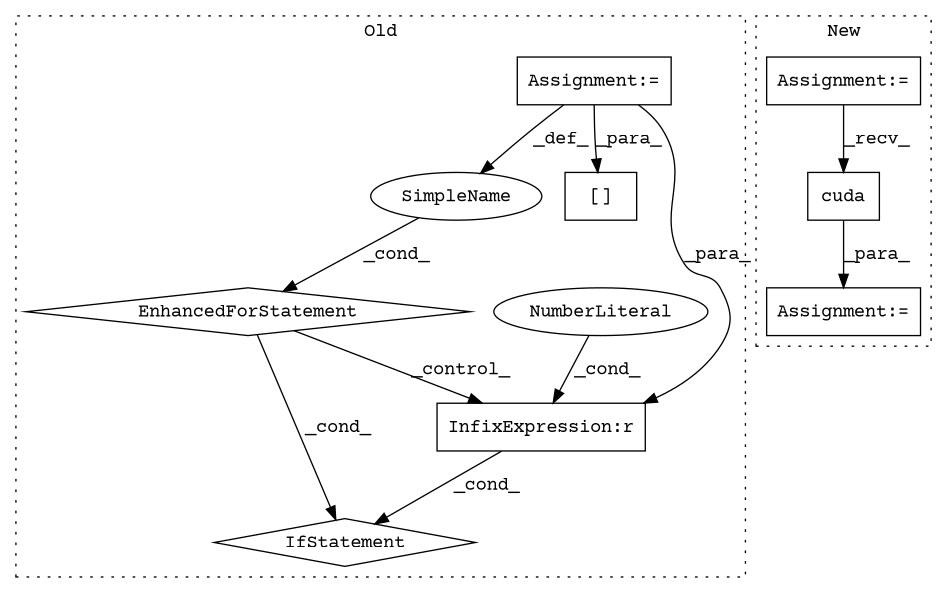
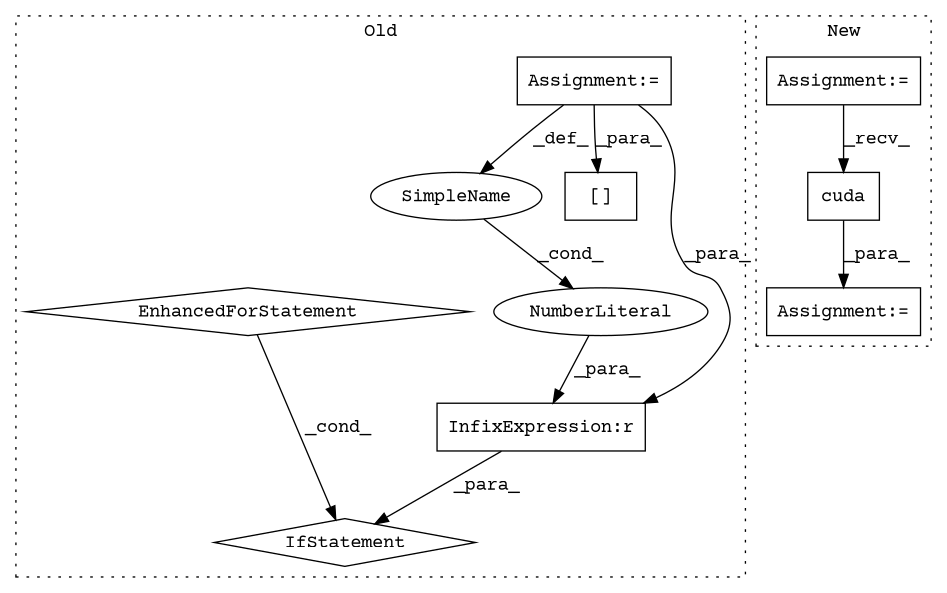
(357, 251) -> (523, 250)
(382, 364) -> none
(607, 369) -> (607, 369)
(487, 485) -> (487, 485)
